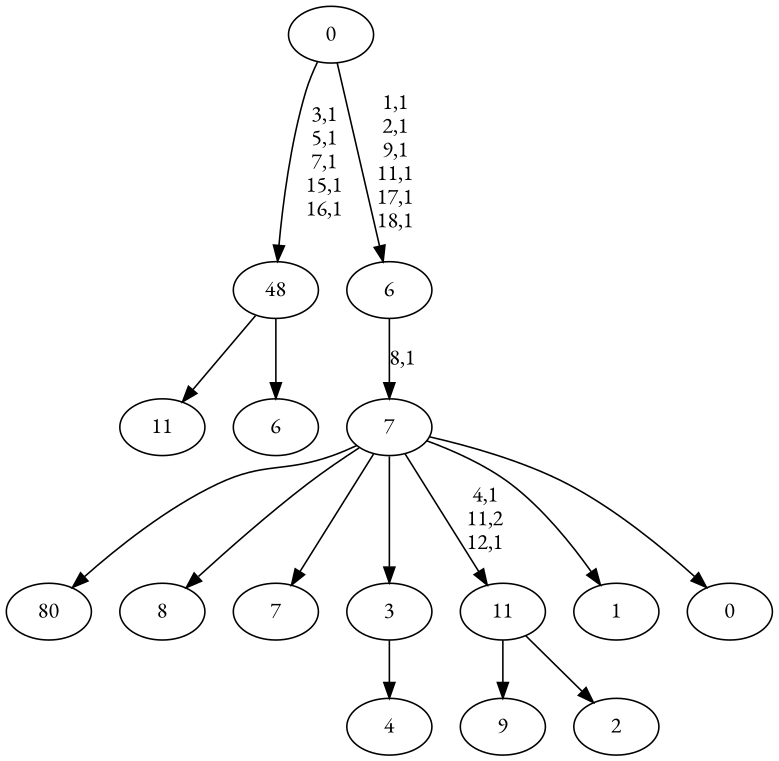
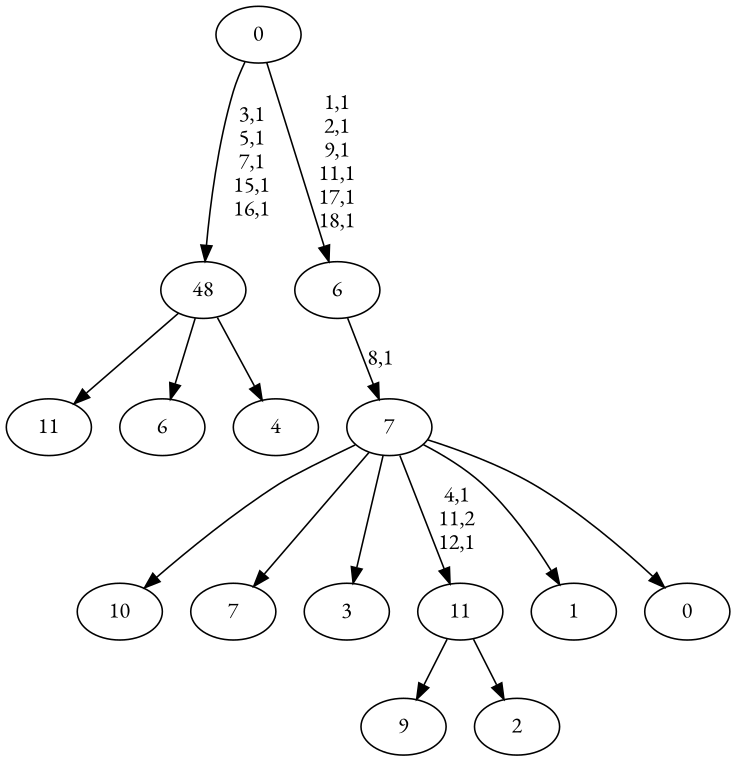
(49, 612) -> (120, 612)
(162, 612) -> none
(389, 661) -> (236, 352)
